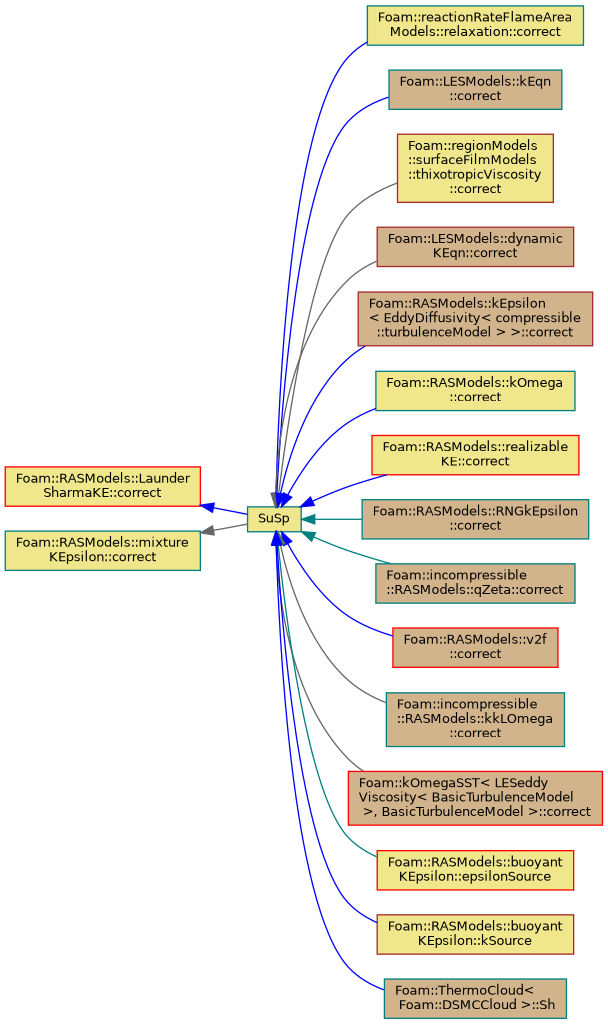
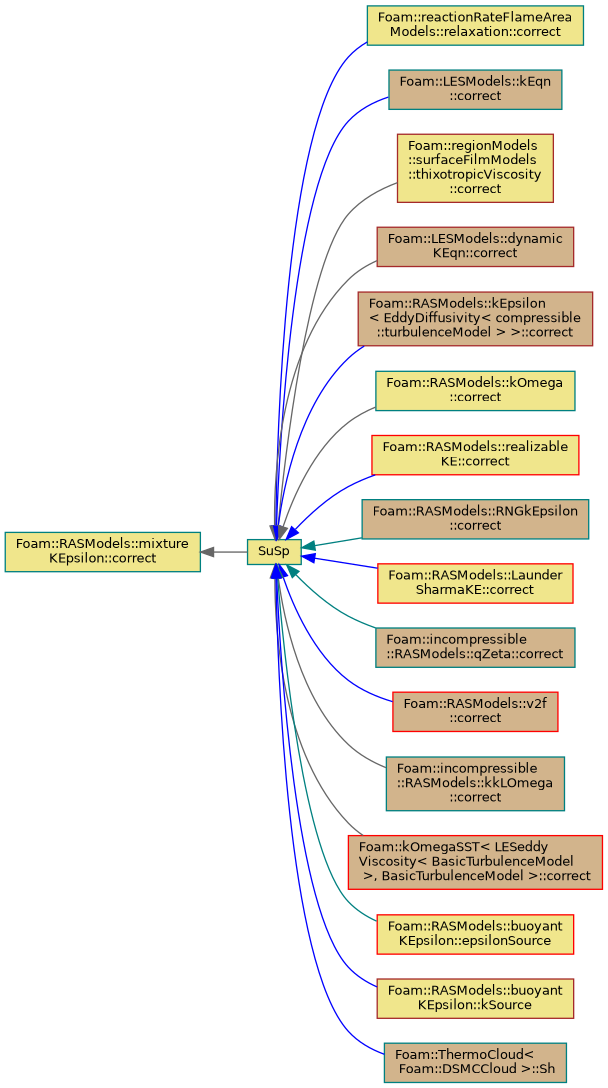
(324, 444) -> (317, 457)
(231, 511) -> (346, 563)
